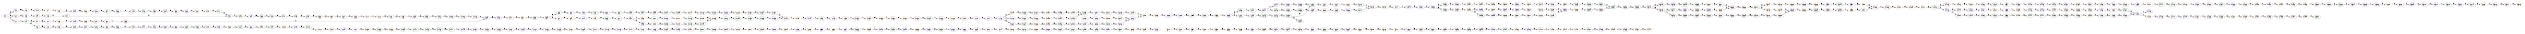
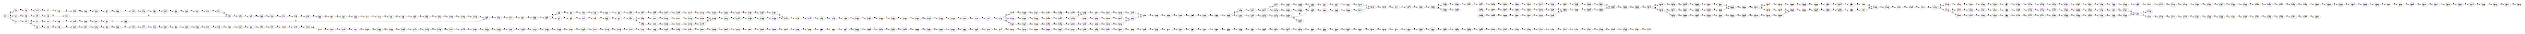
(1469, 10) -> none
none -> (1534, 10)
(313, 30) -> (315, 28)
none -> (1162, 30)
